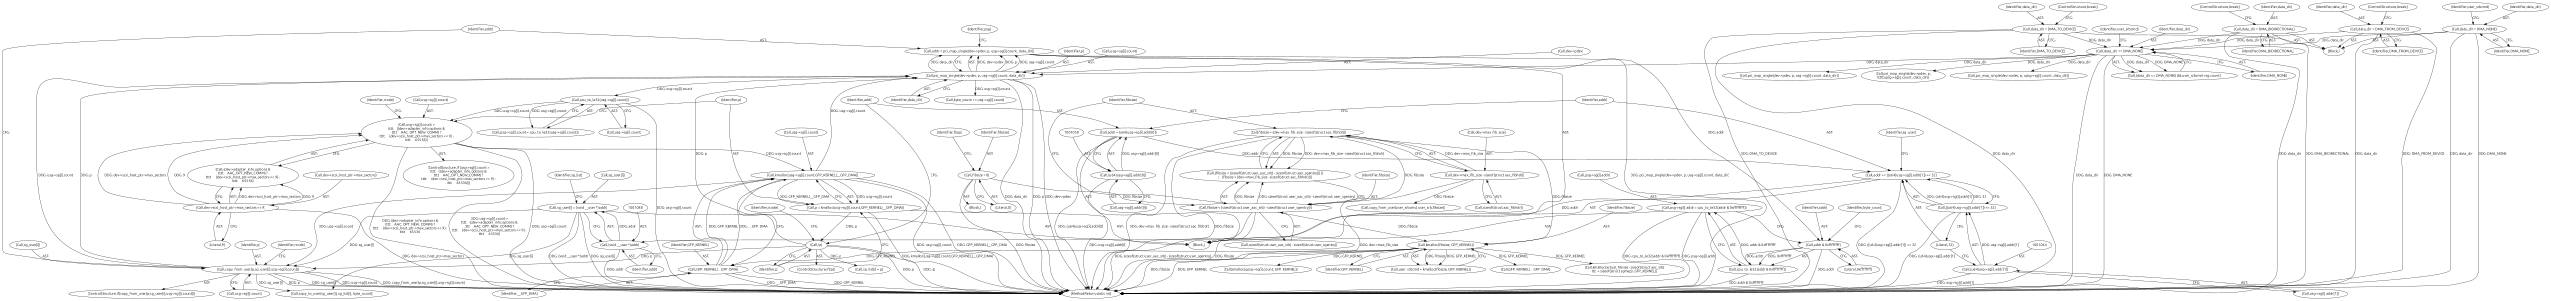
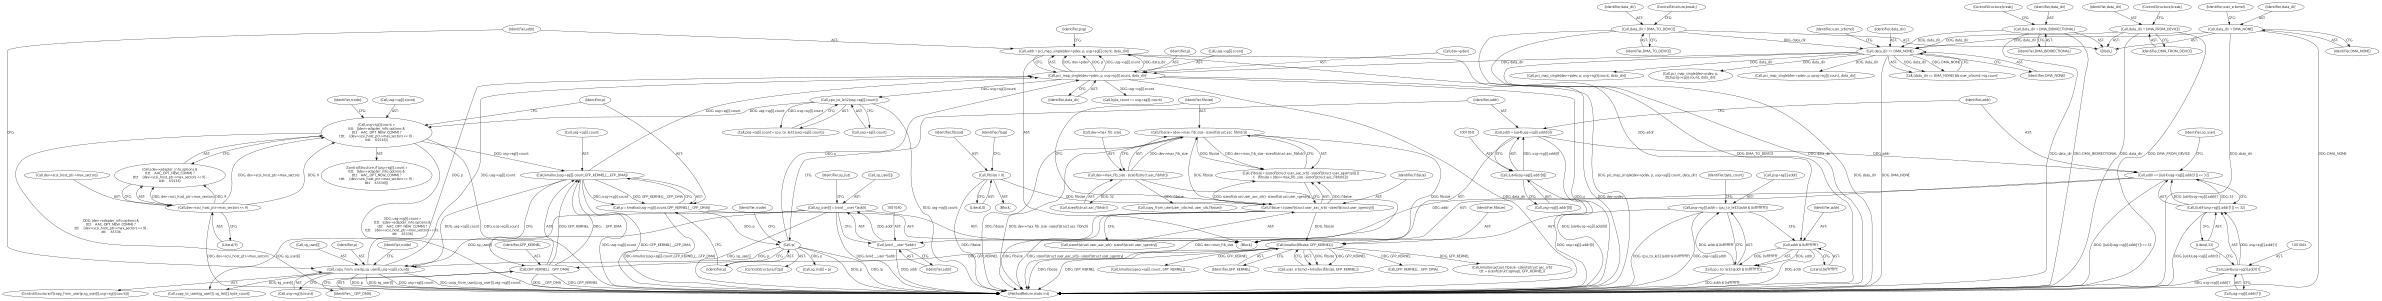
(1489, 197) -> (1107, 197)
(1917, 214) -> (2213, 228)
(1845, 226) -> (1726, 190)
